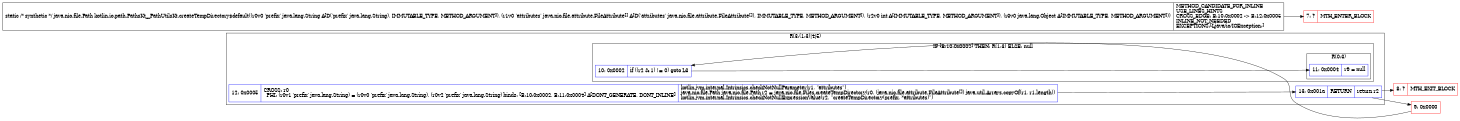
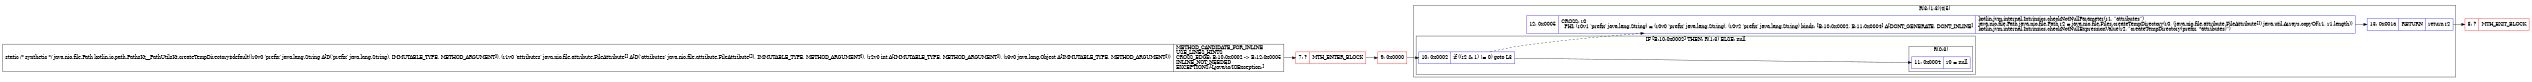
none -> (1565, 40)
(1355, 70) -> (1957, 63)
(1390, 101) -> (1370, 58)
